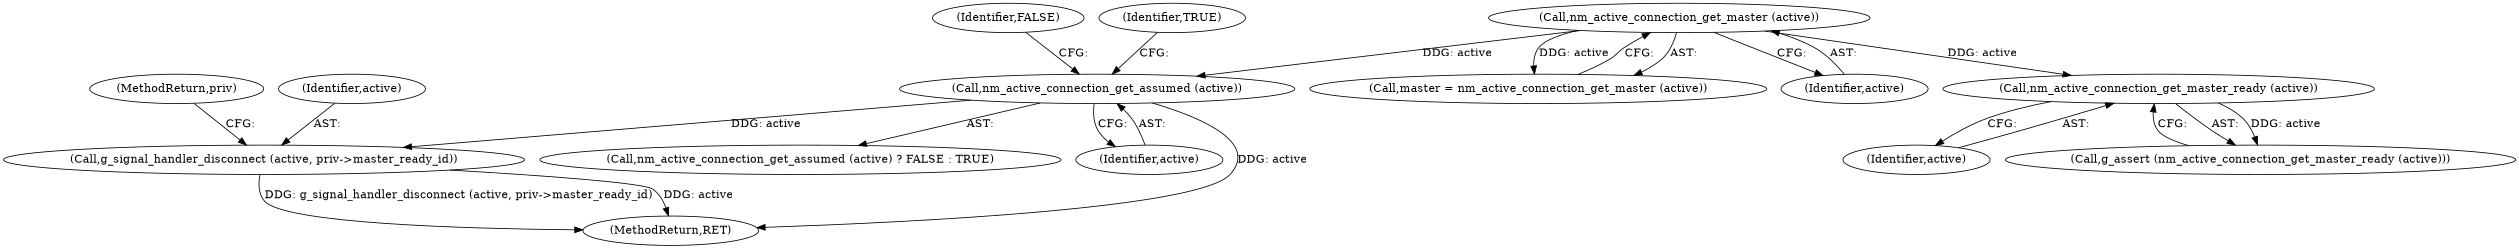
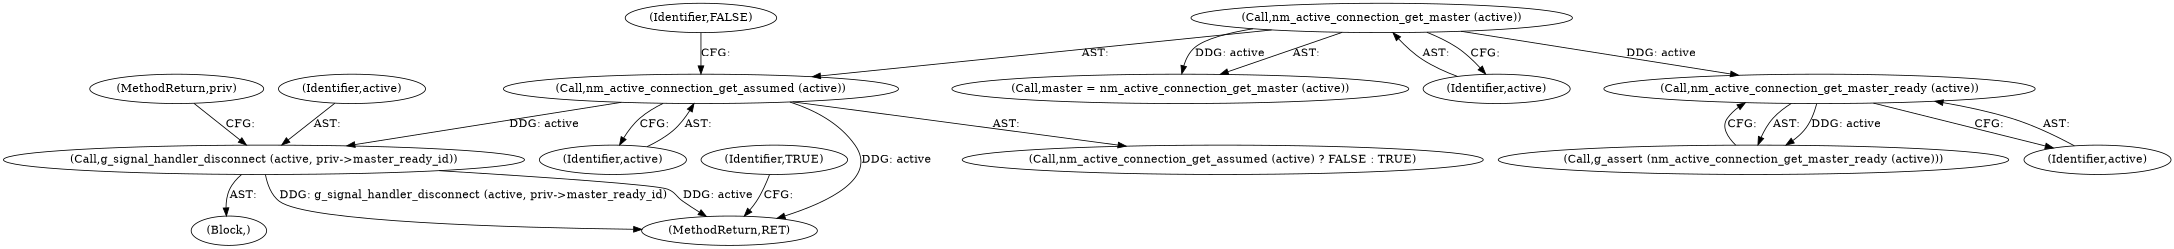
(1138, 50) -> (761, 193)
(1458, 53) -> (1097, 53)
(1612, 58) -> none
none -> (229, 231)
